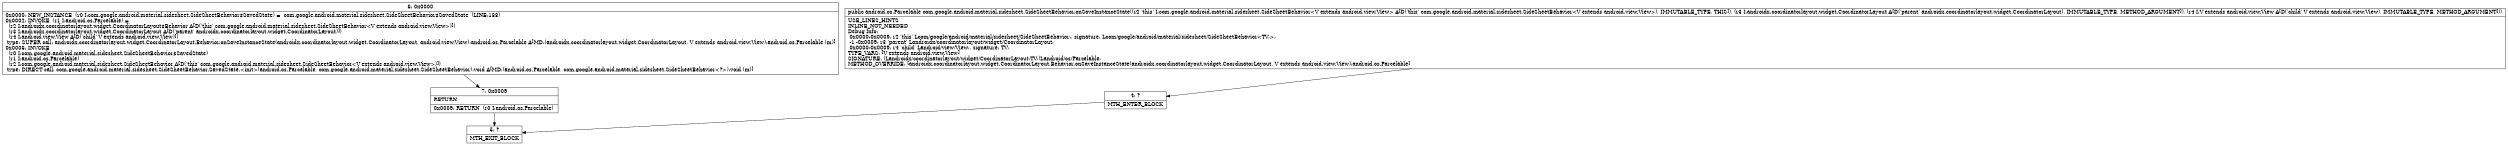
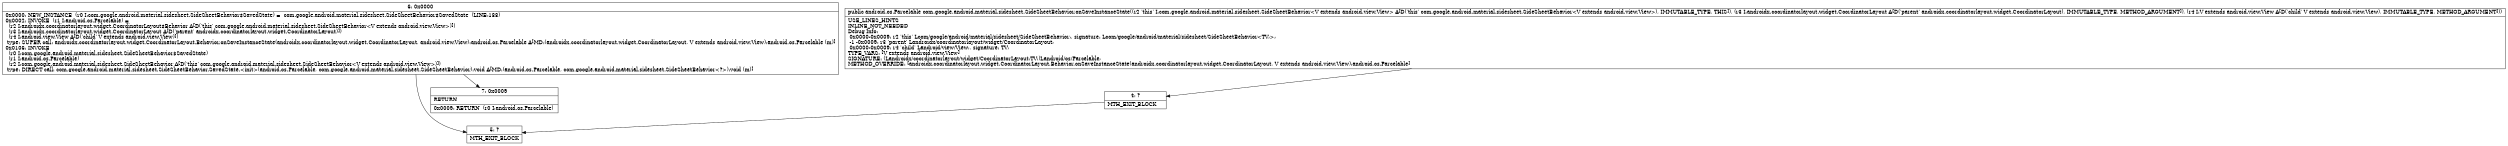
(29, 48) -> (29, 48)
(1135, 104) -> (1132, 104)
(494, 118) -> (427, 113)
